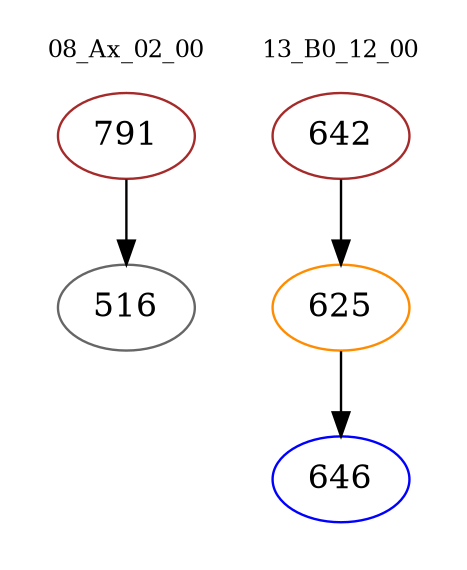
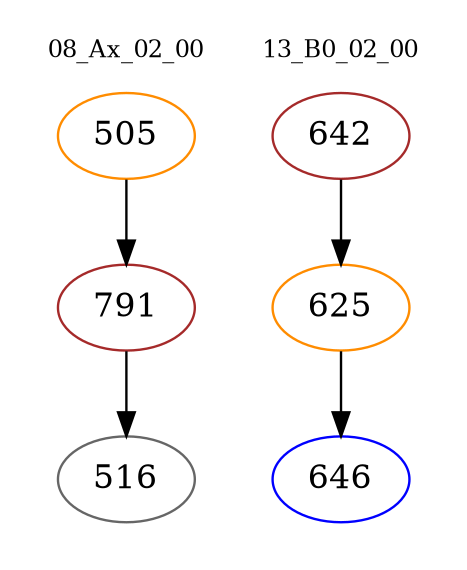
(341, 51) -> (341, 51)
none -> (126, 136)
